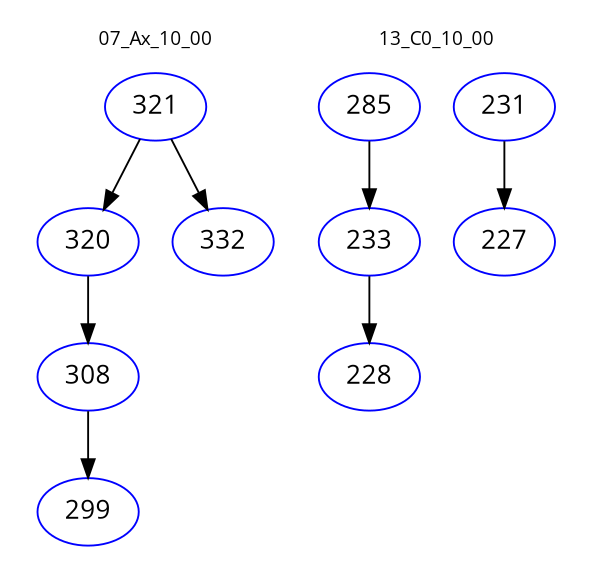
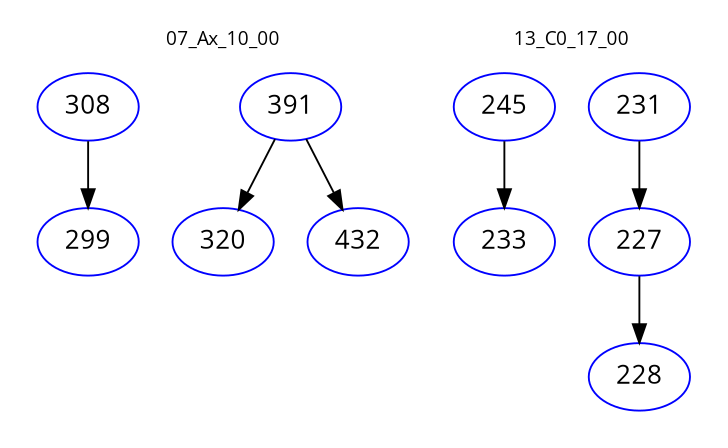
(437, 40) -> (572, 40)
(156, 107) -> (291, 107)
(369, 107) -> (504, 107)
(223, 242) -> (358, 242)
(88, 300) -> none
(369, 300) -> (639, 300)
